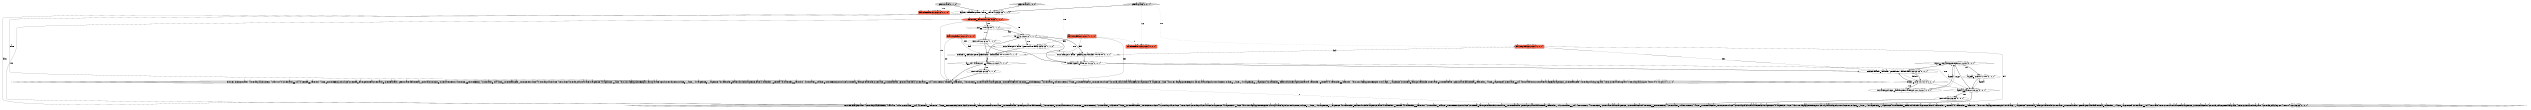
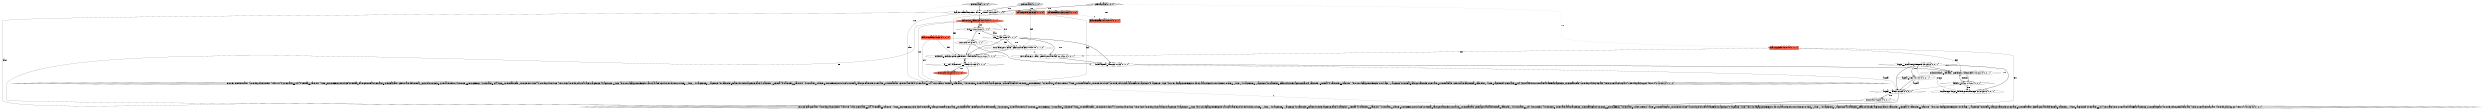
none -> (1030, 8)
none -> (926, 10)
(984, 72) -> (950, 73)
